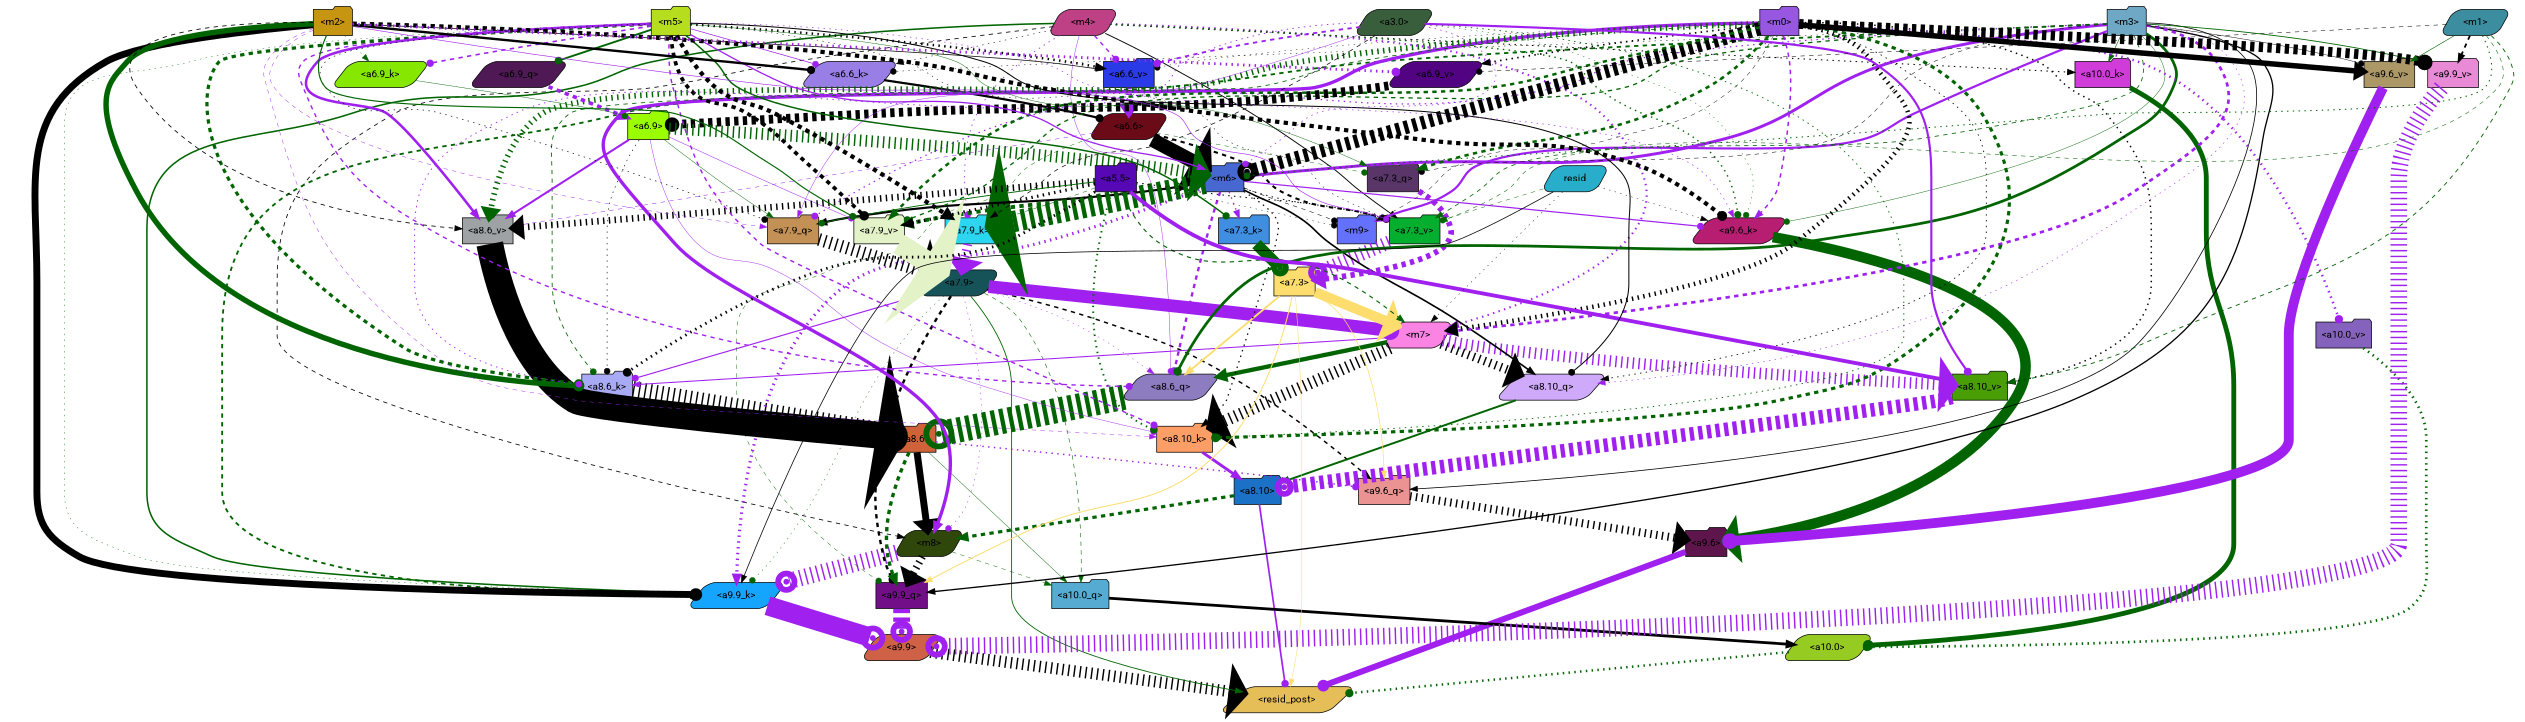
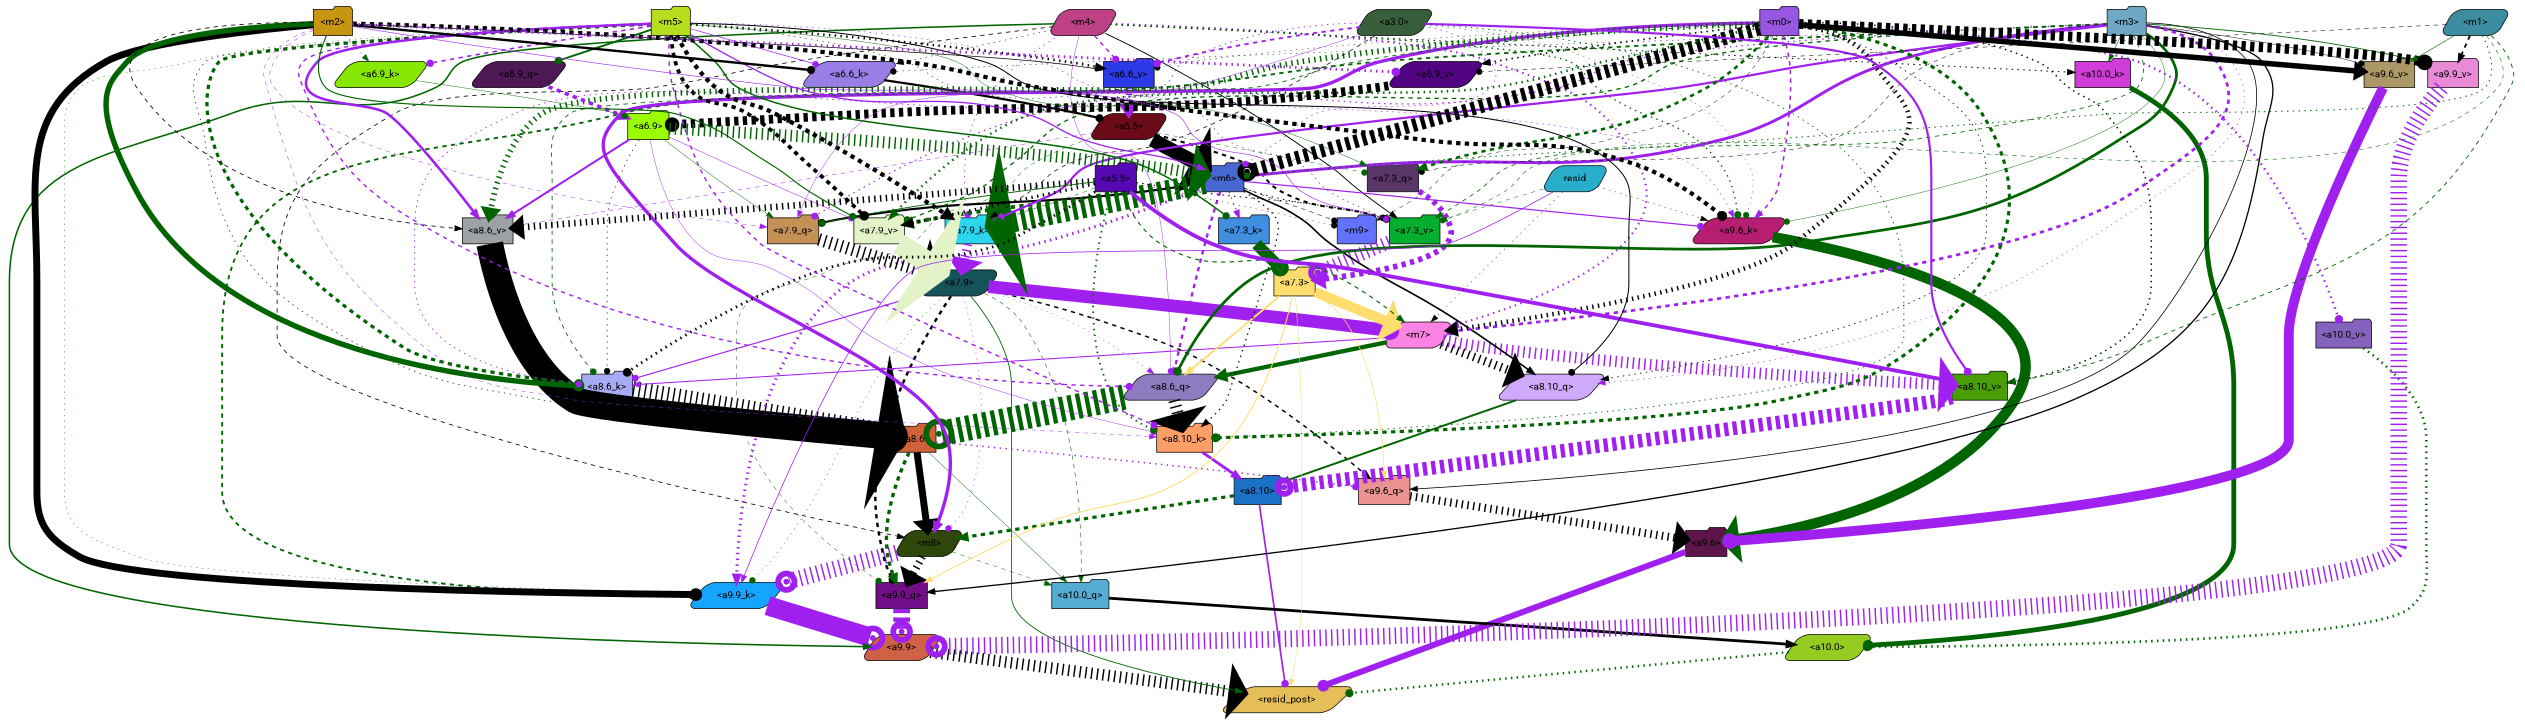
(1381, 93) -> (1381, 93)
(390, 110) -> (254, 269)
(1896, 123) -> (1548, 102)
(167, 170) -> (10, 277)
(1015, 202) -> (1015, 202)
(1063, 253) -> (1063, 253)
(1309, 384) -> (1177, 410)
